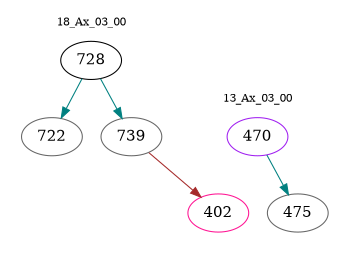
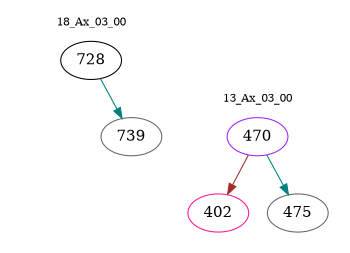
(52, 137) -> none
(171, 171) -> (241, 170)
